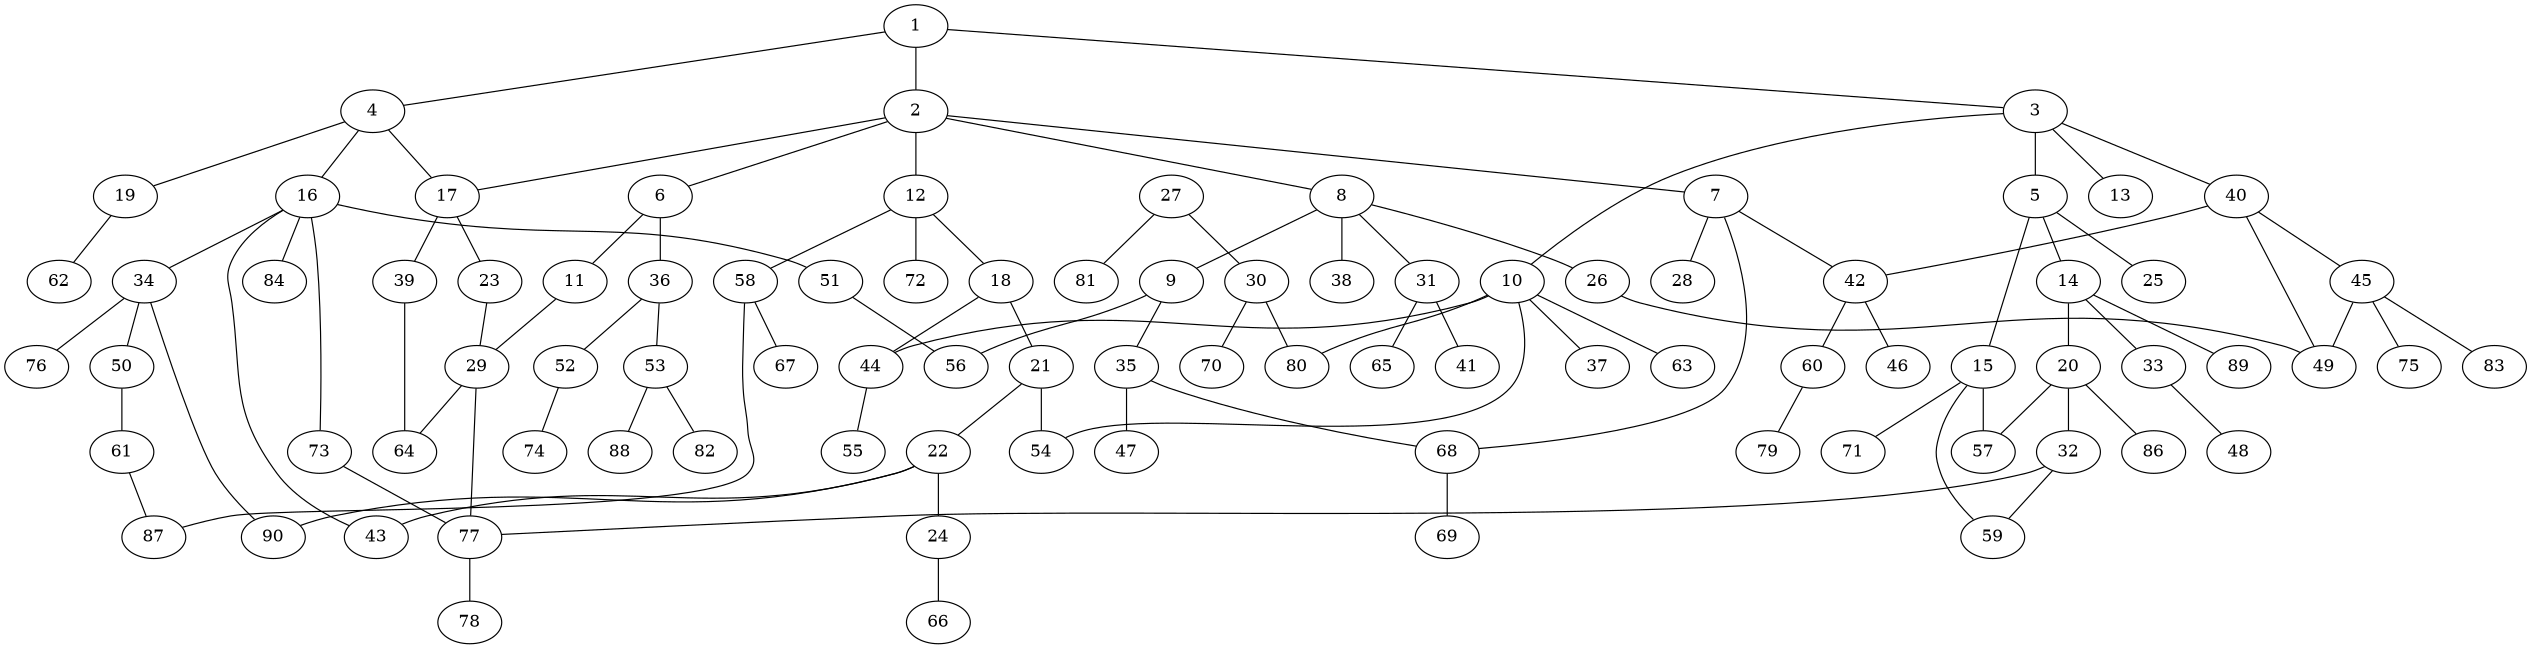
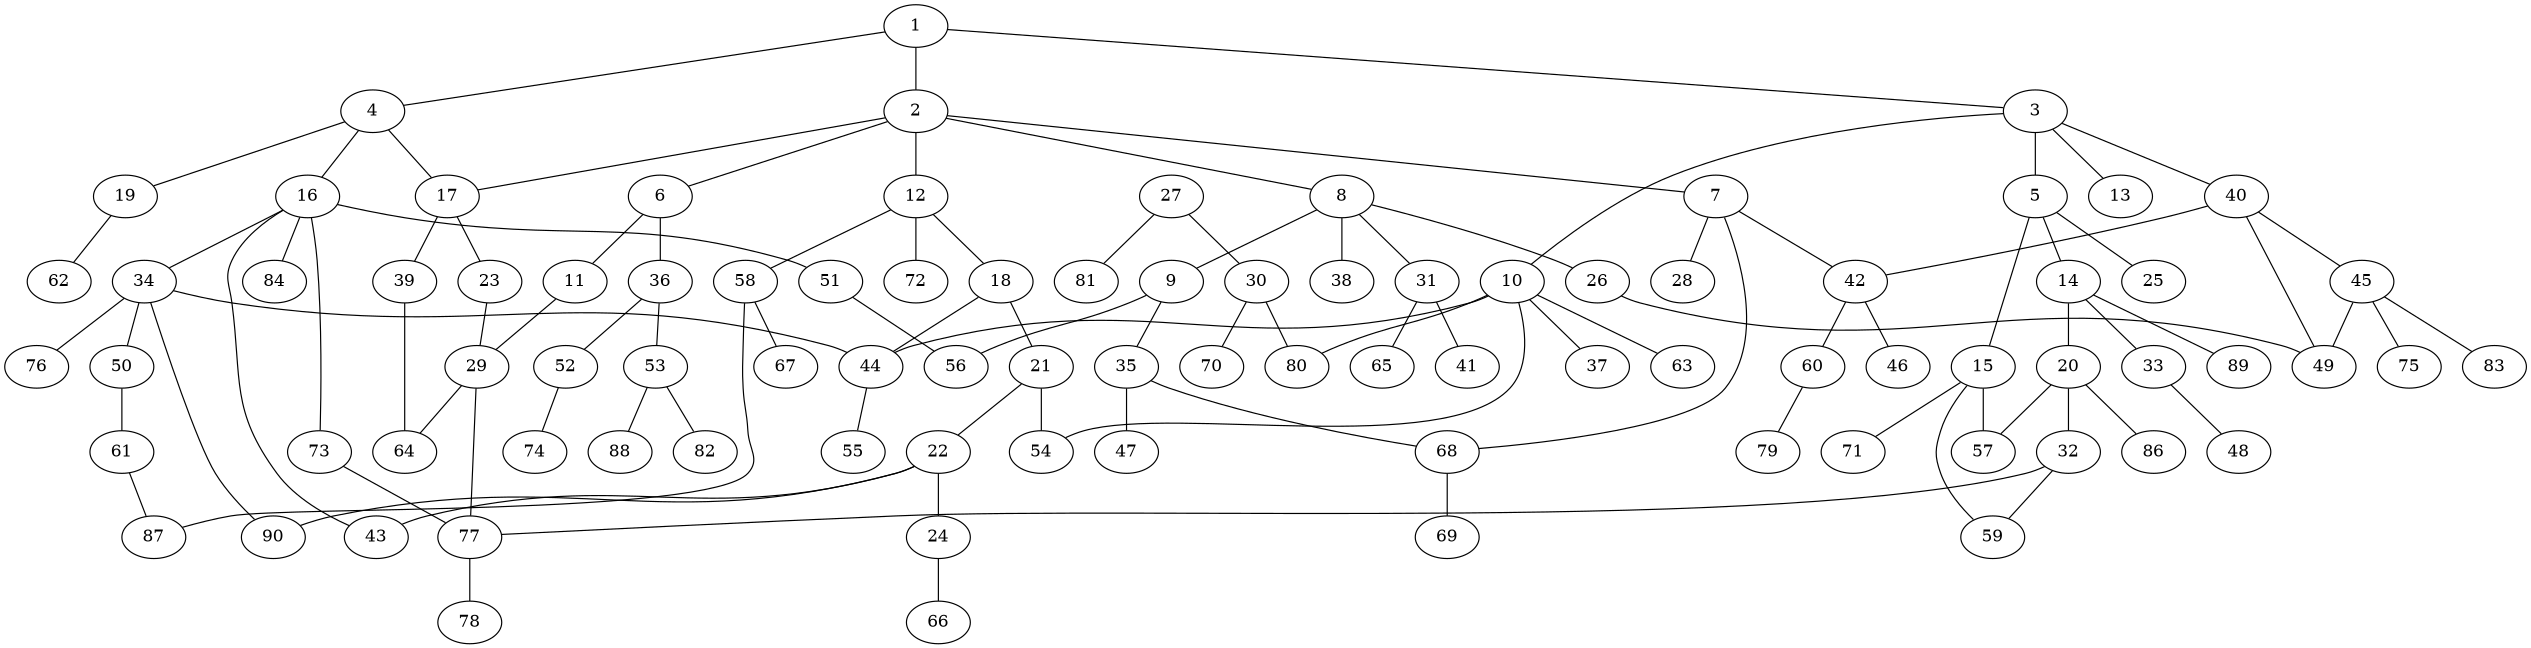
none -> (511, 314)
